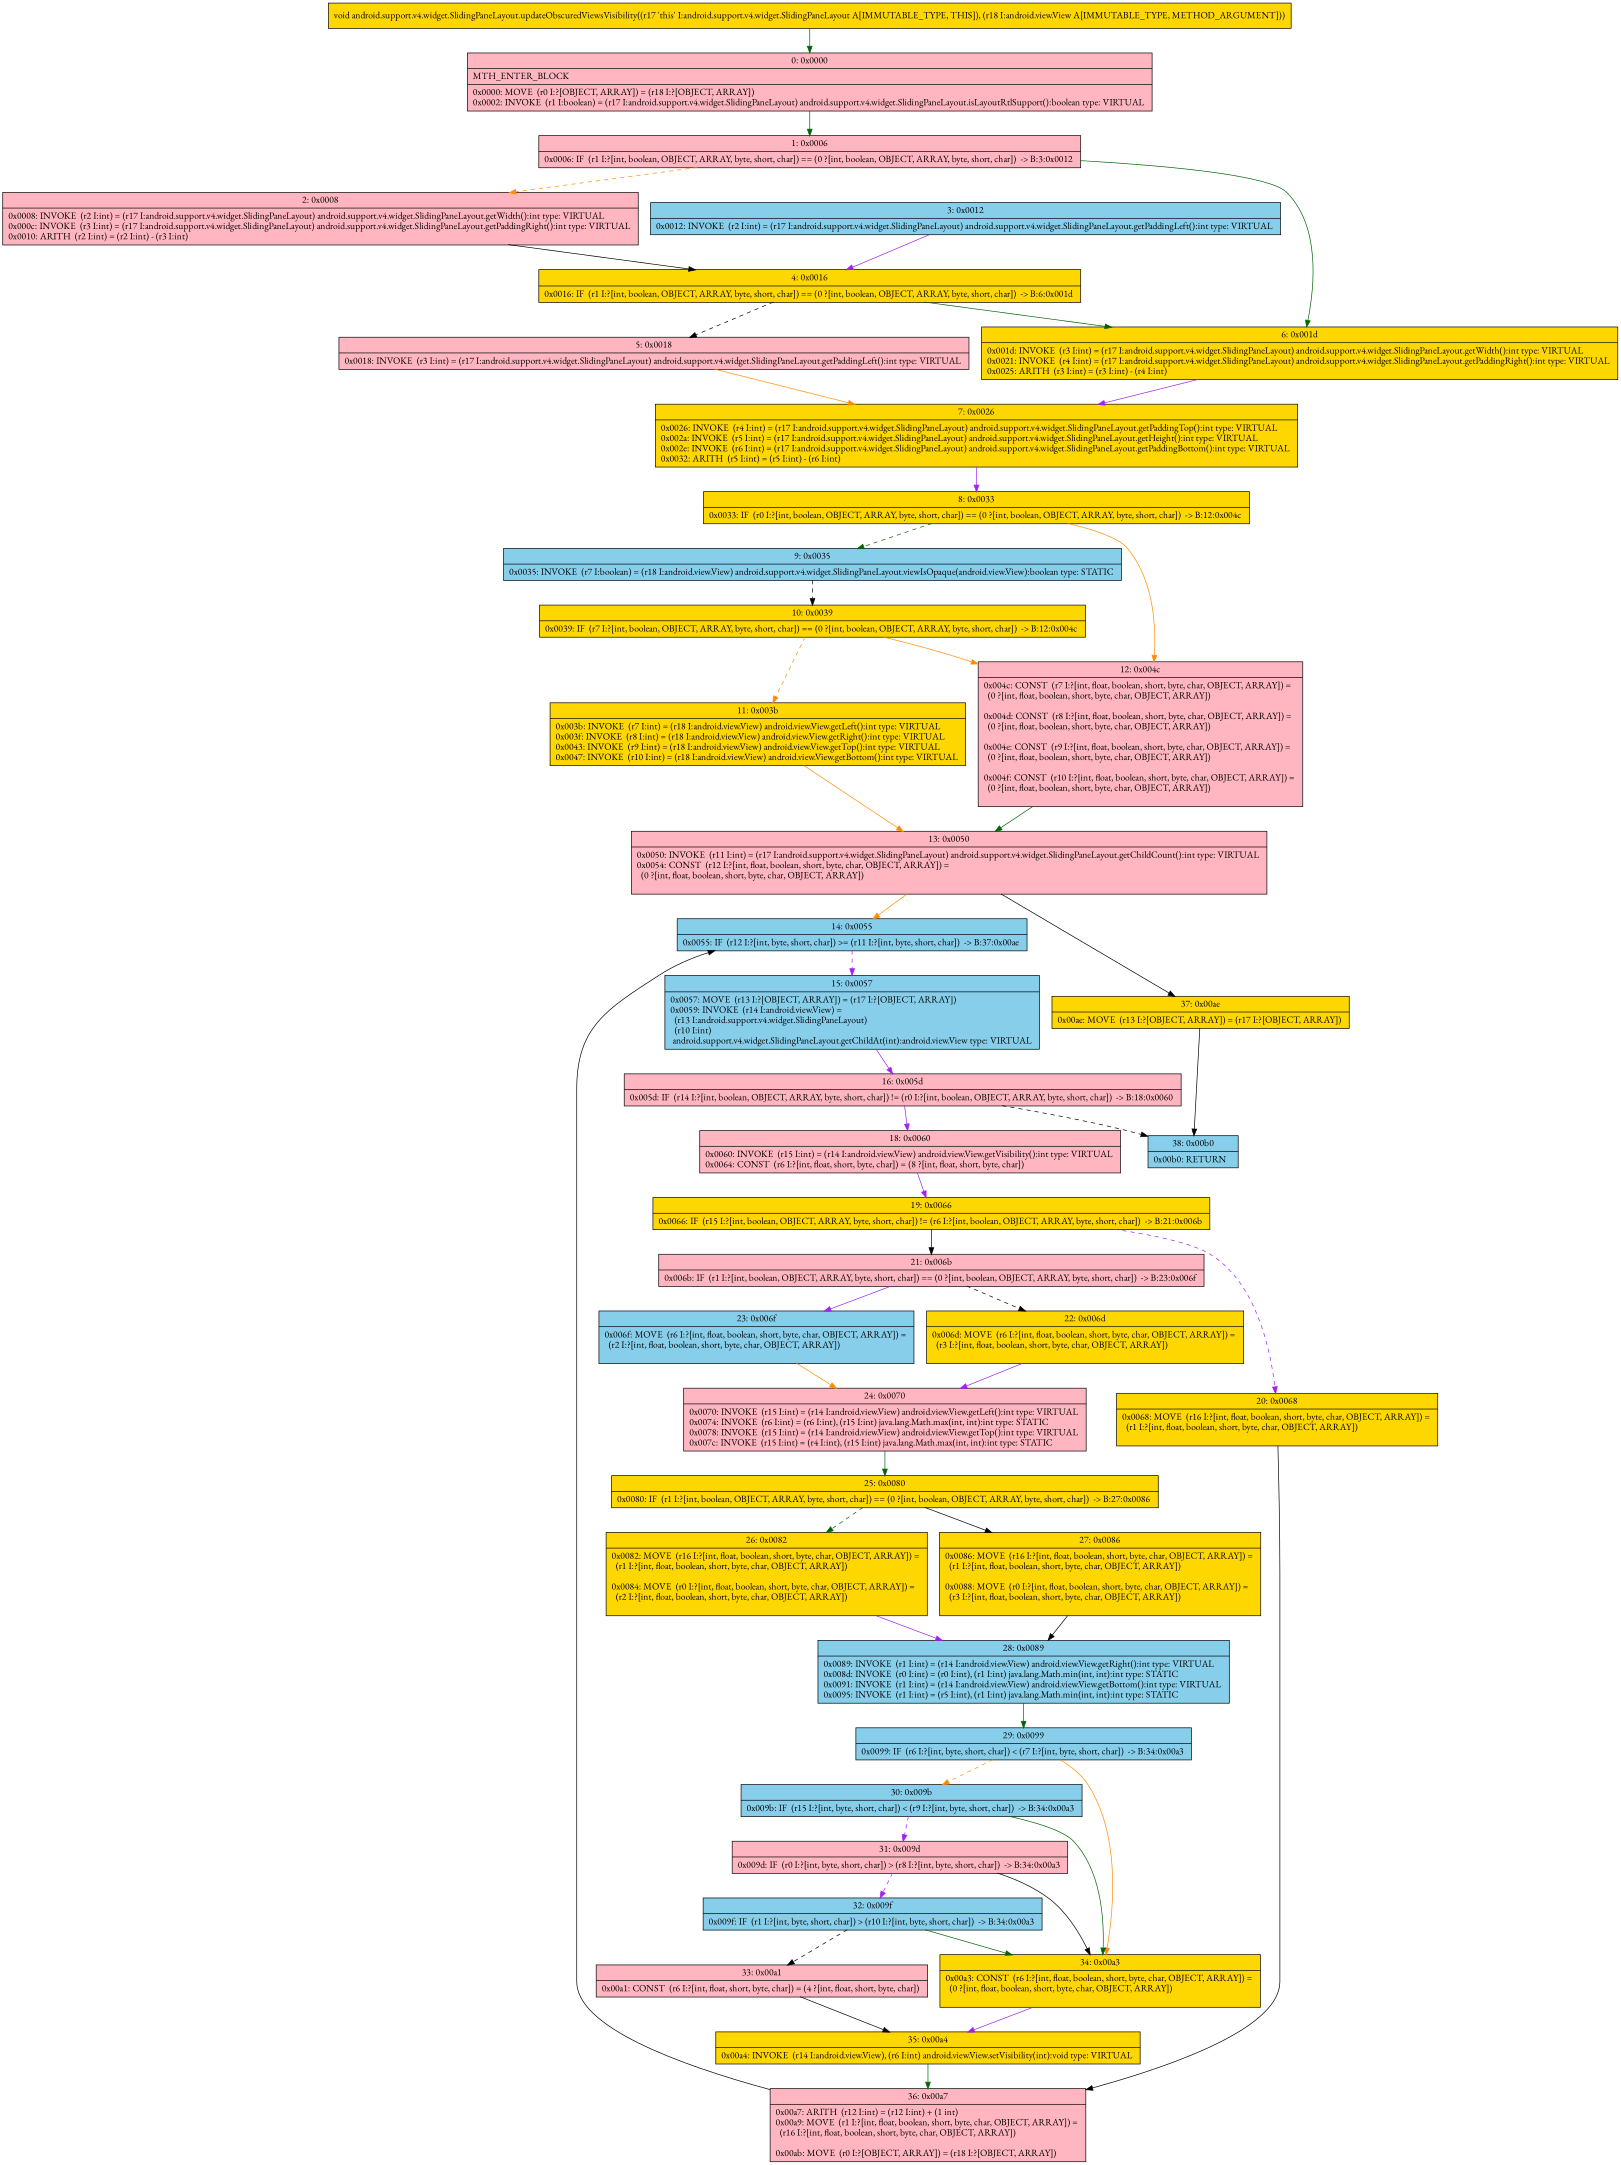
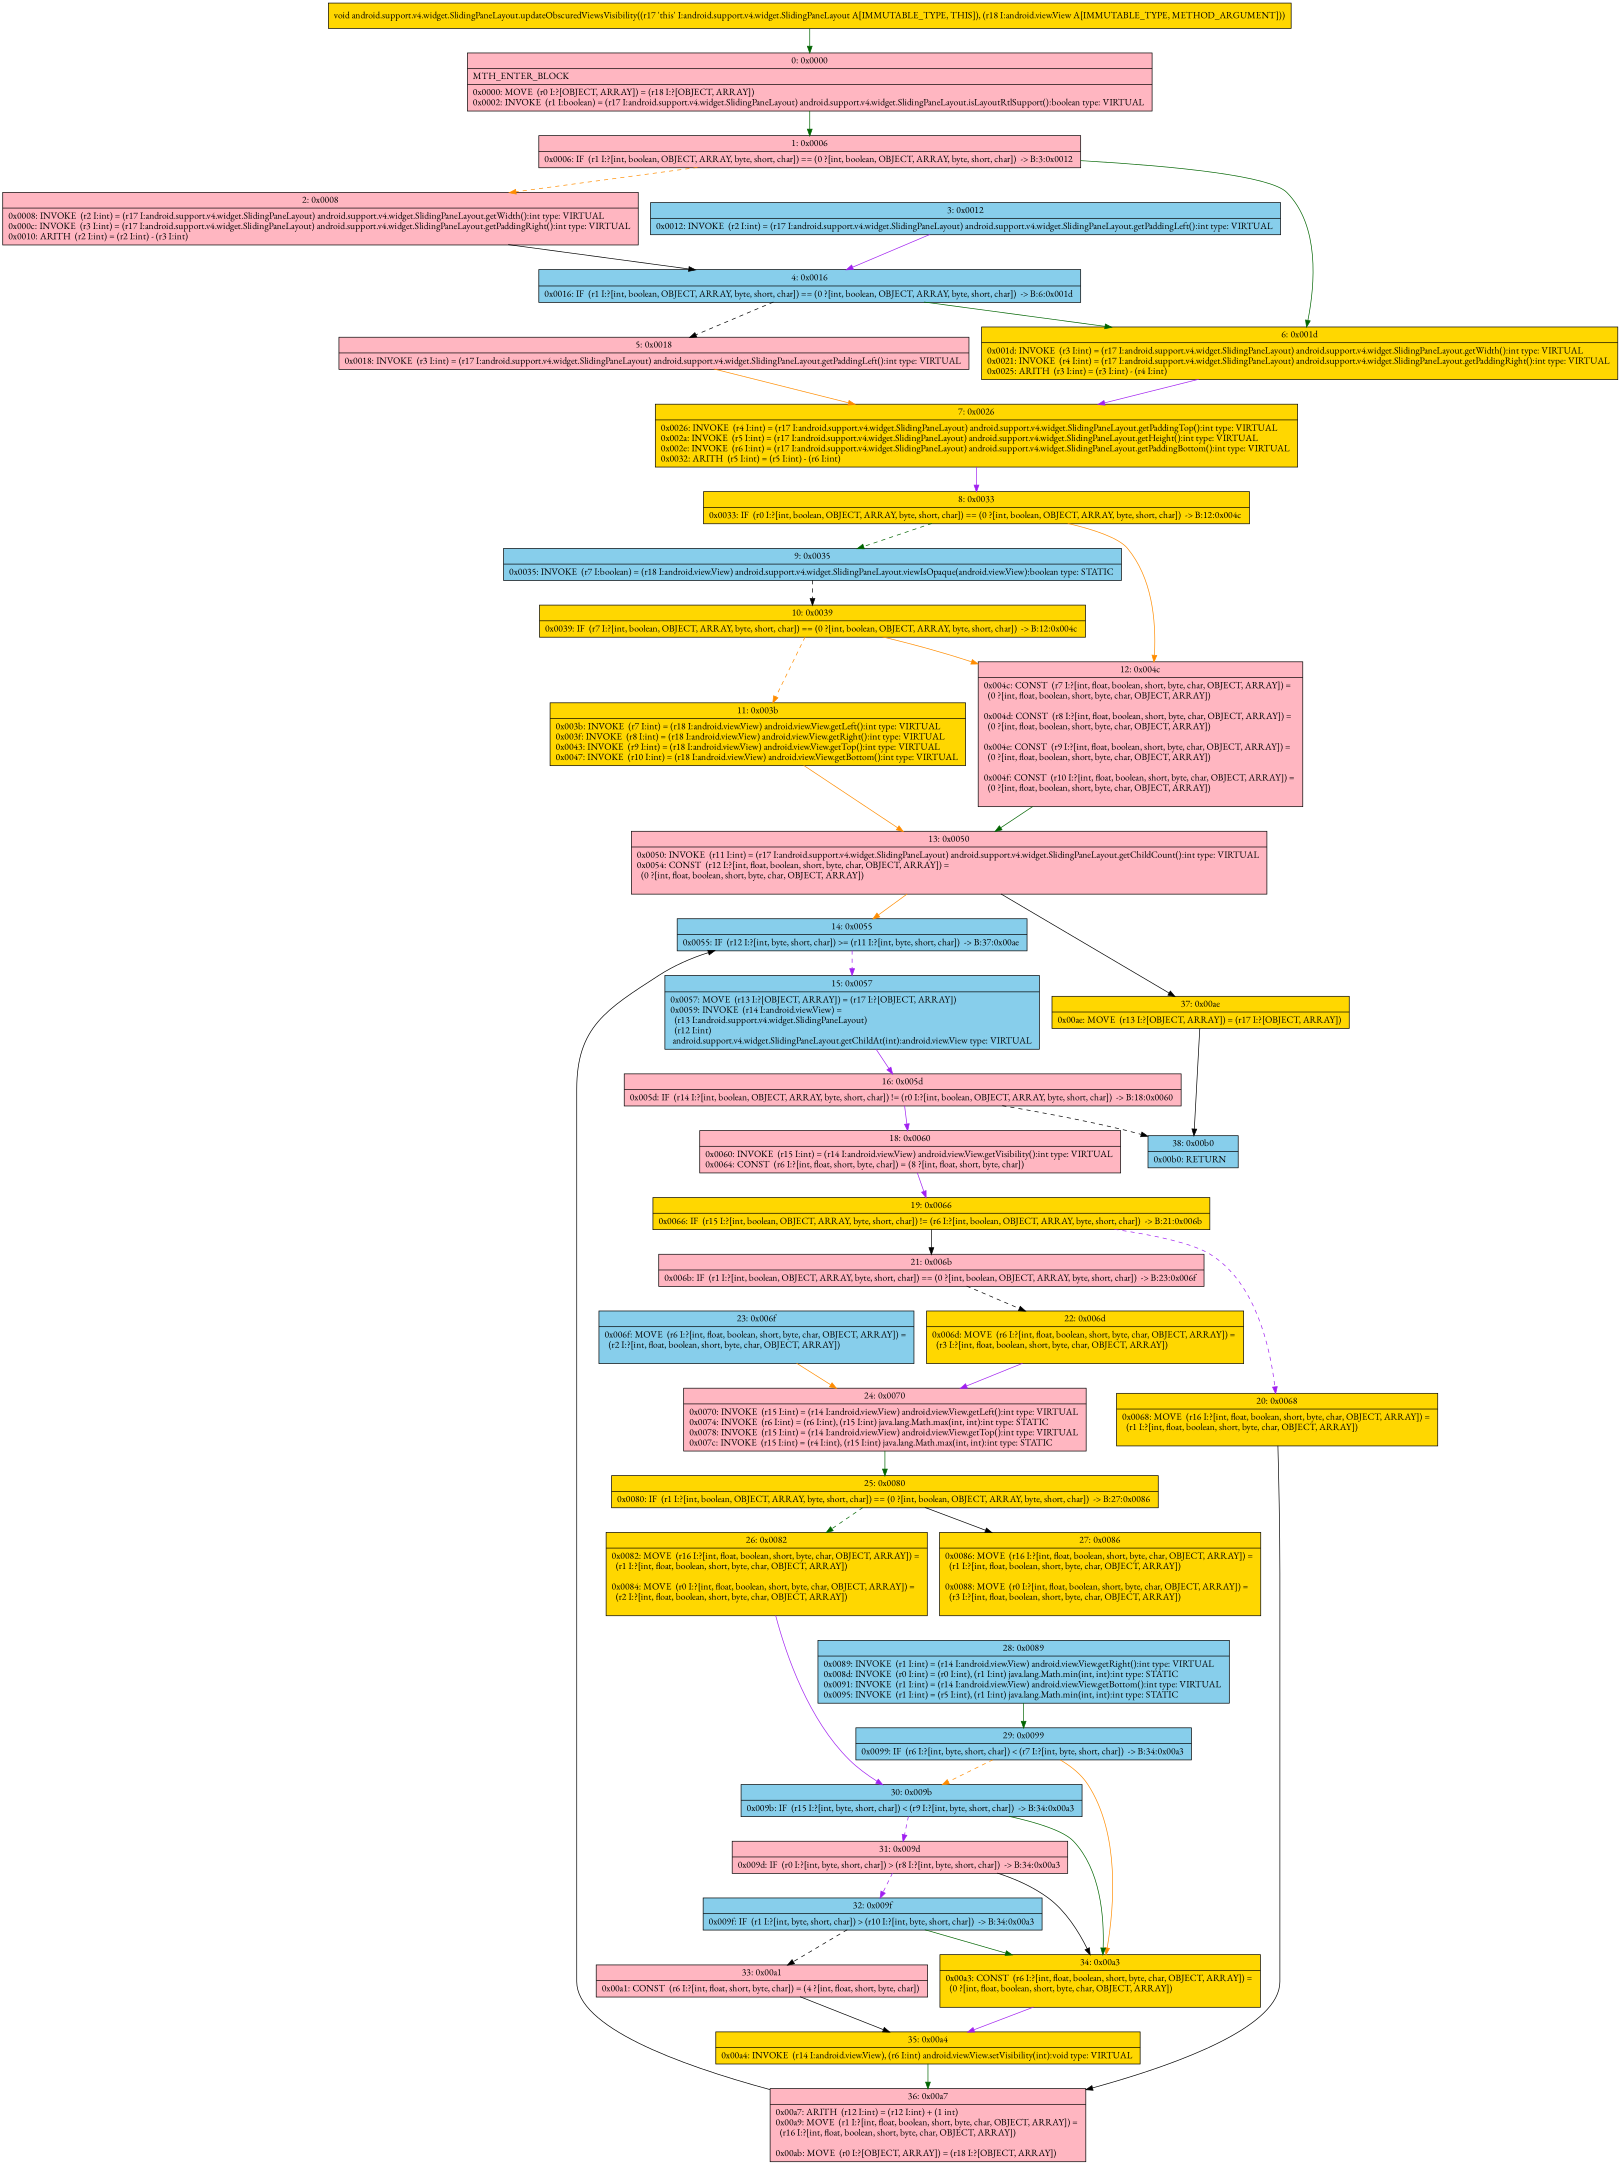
(810, 286) -> (810, 286)
(691, 1030) -> (691, 1030)
(861, 1297) -> none
(1060, 1625) -> none
(906, 1627) -> (811, 1708)
